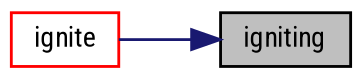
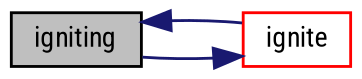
none -> (178, 59)
